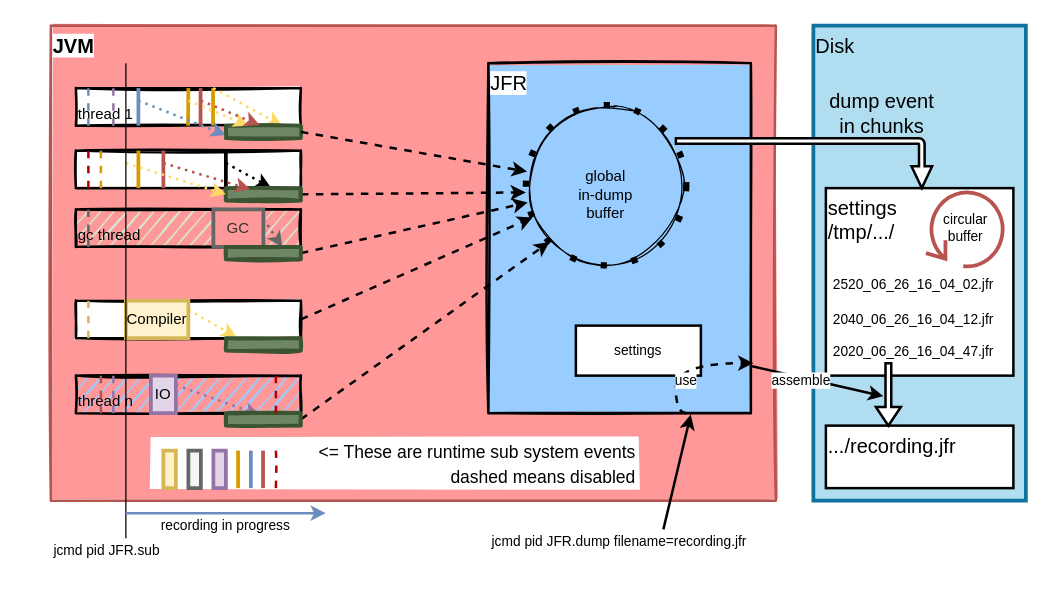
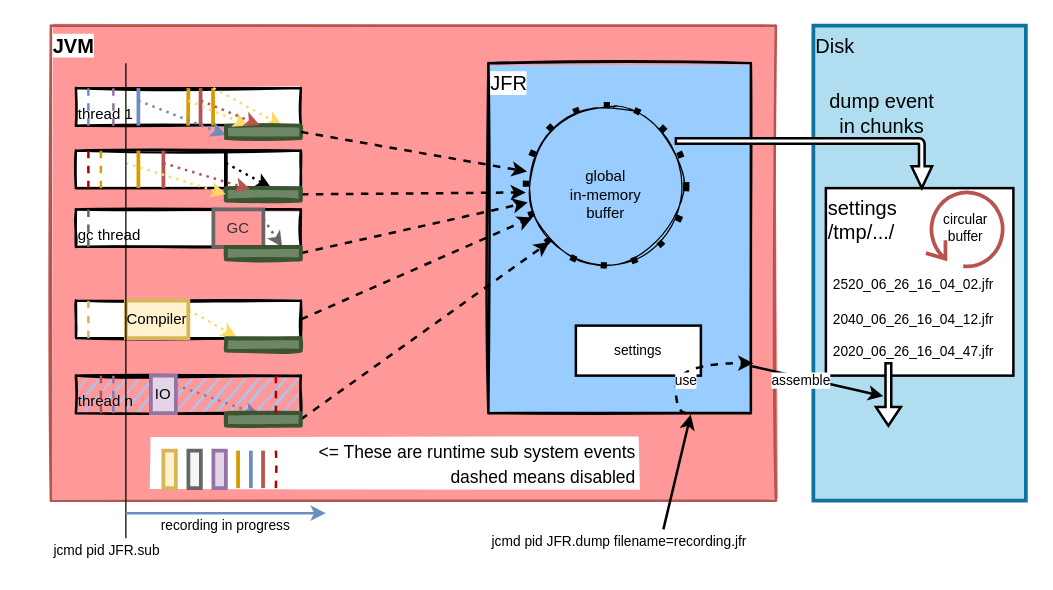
(606, 186) -> (606, 186)
(188, 228) -> (188, 228)
(919, 457) -> none
